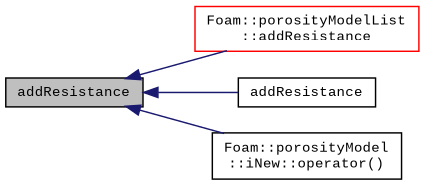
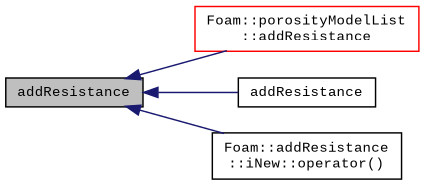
(307, 156) -> (307, 156)
